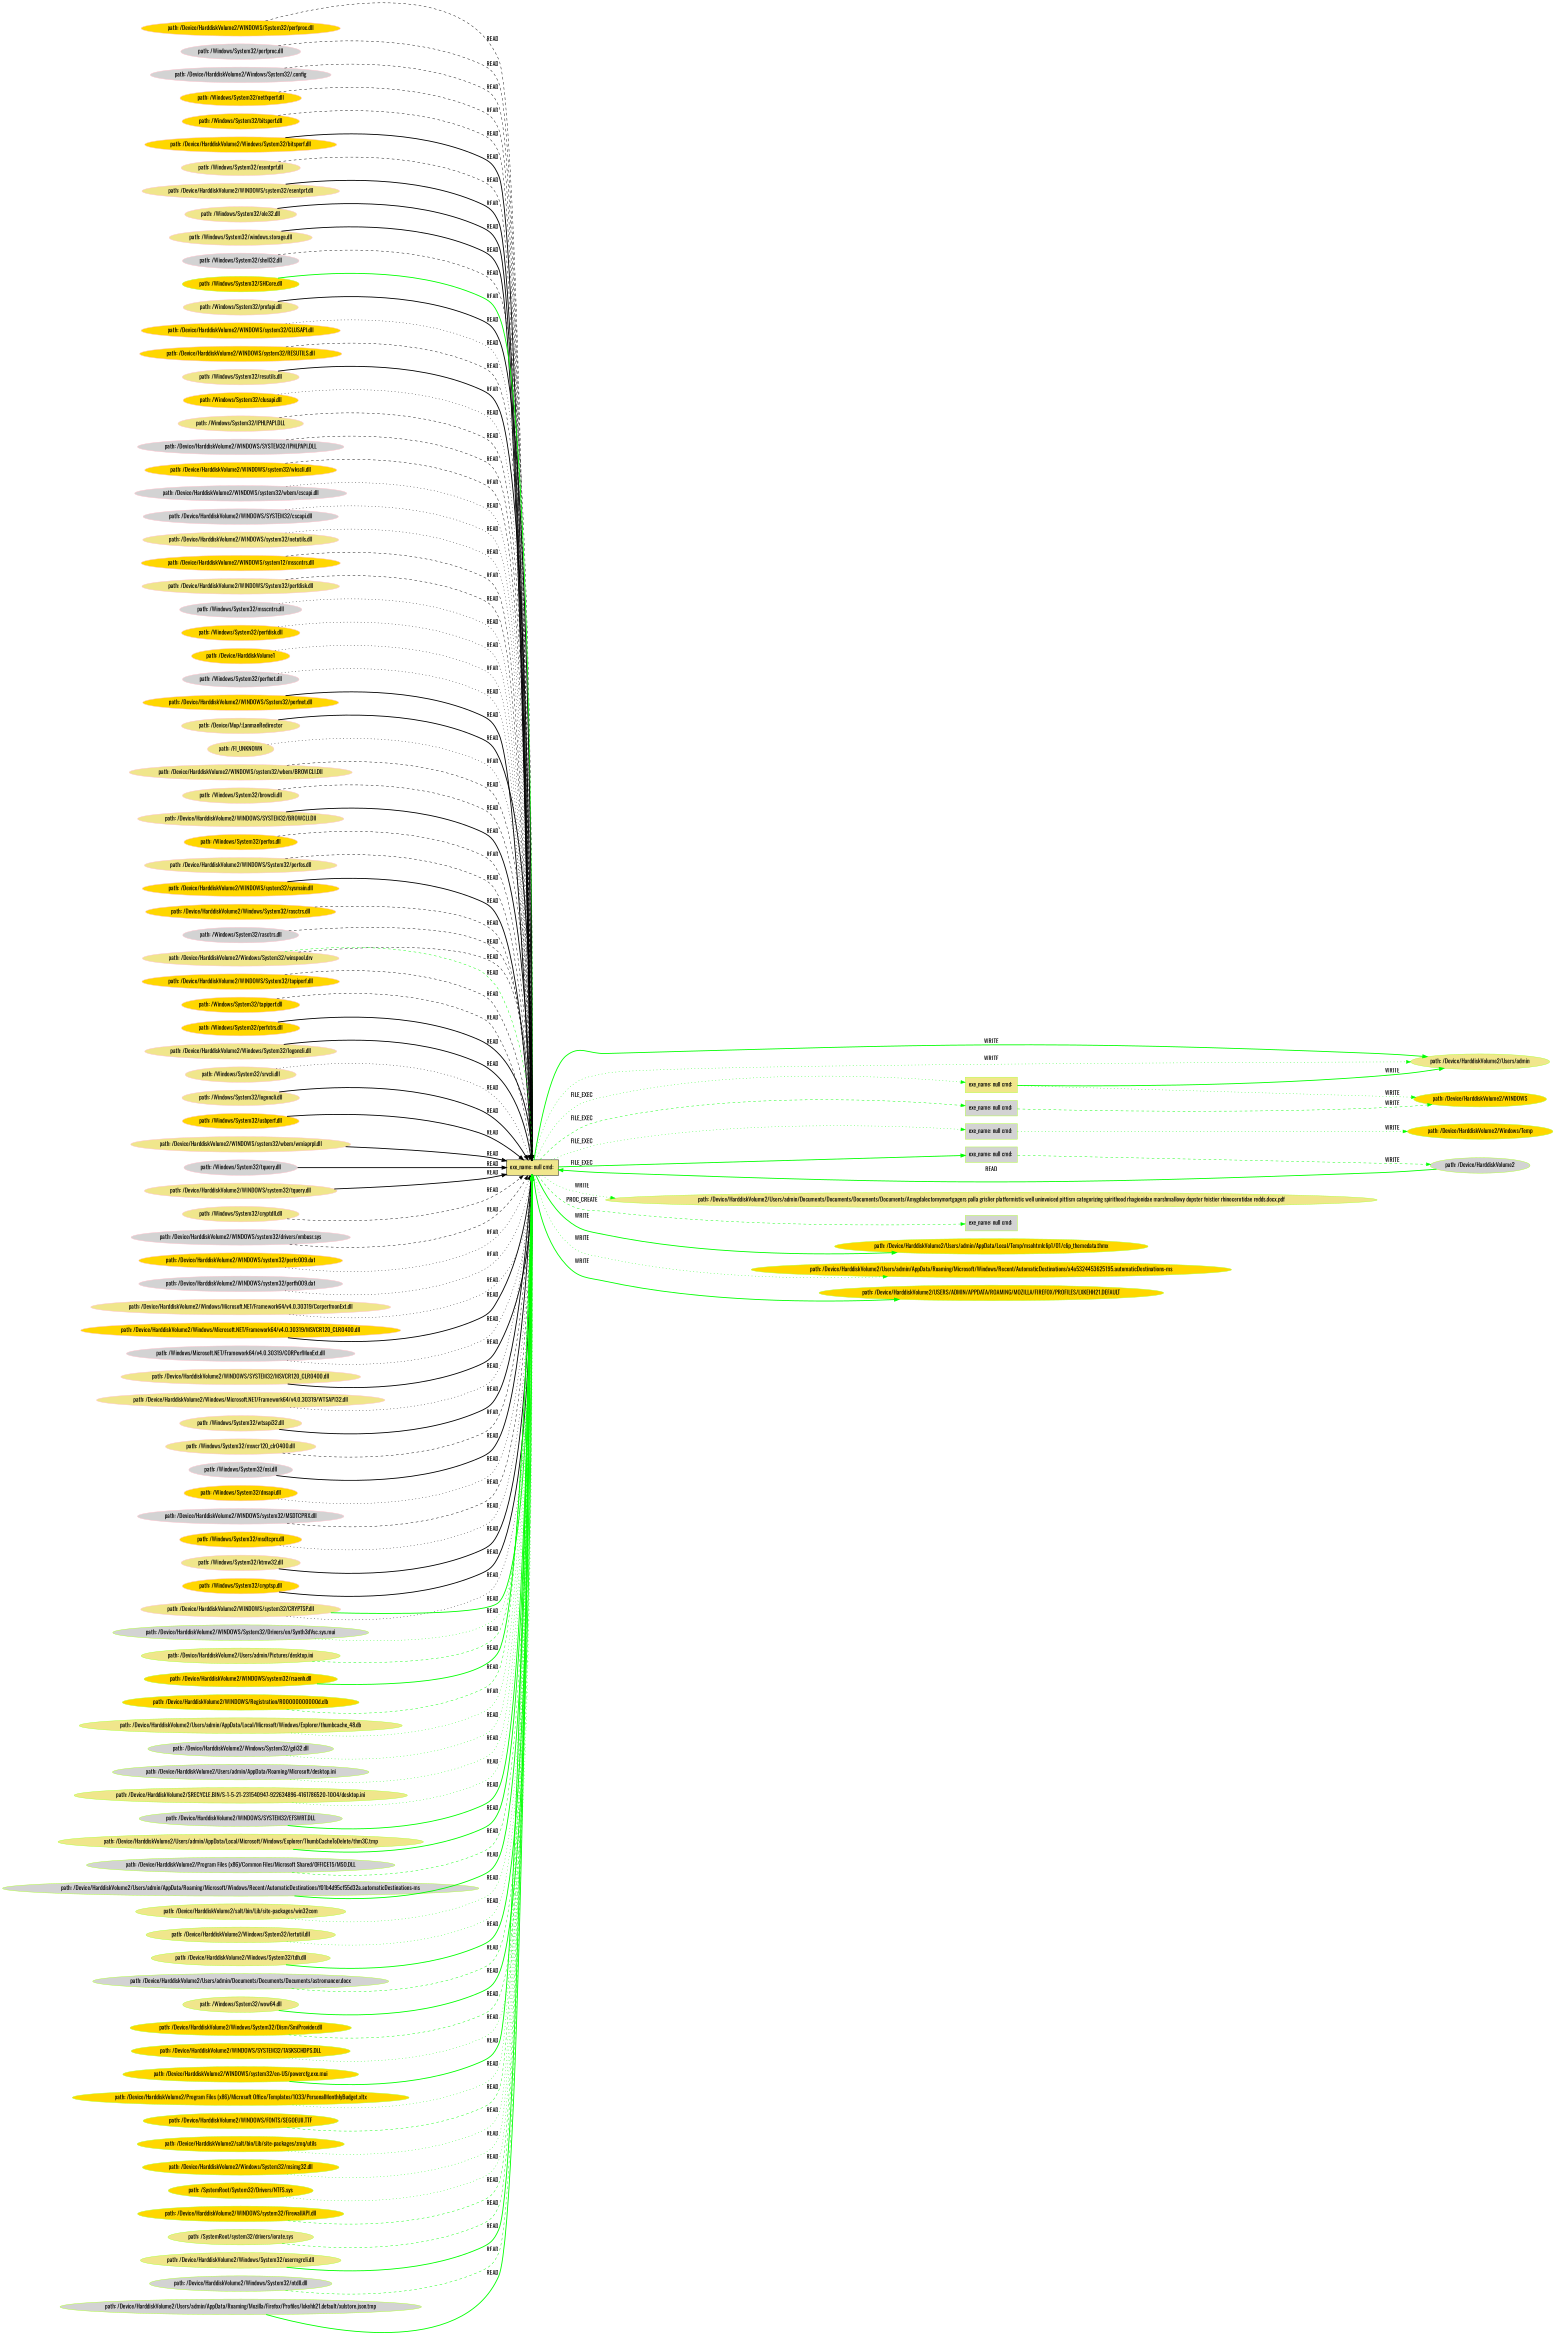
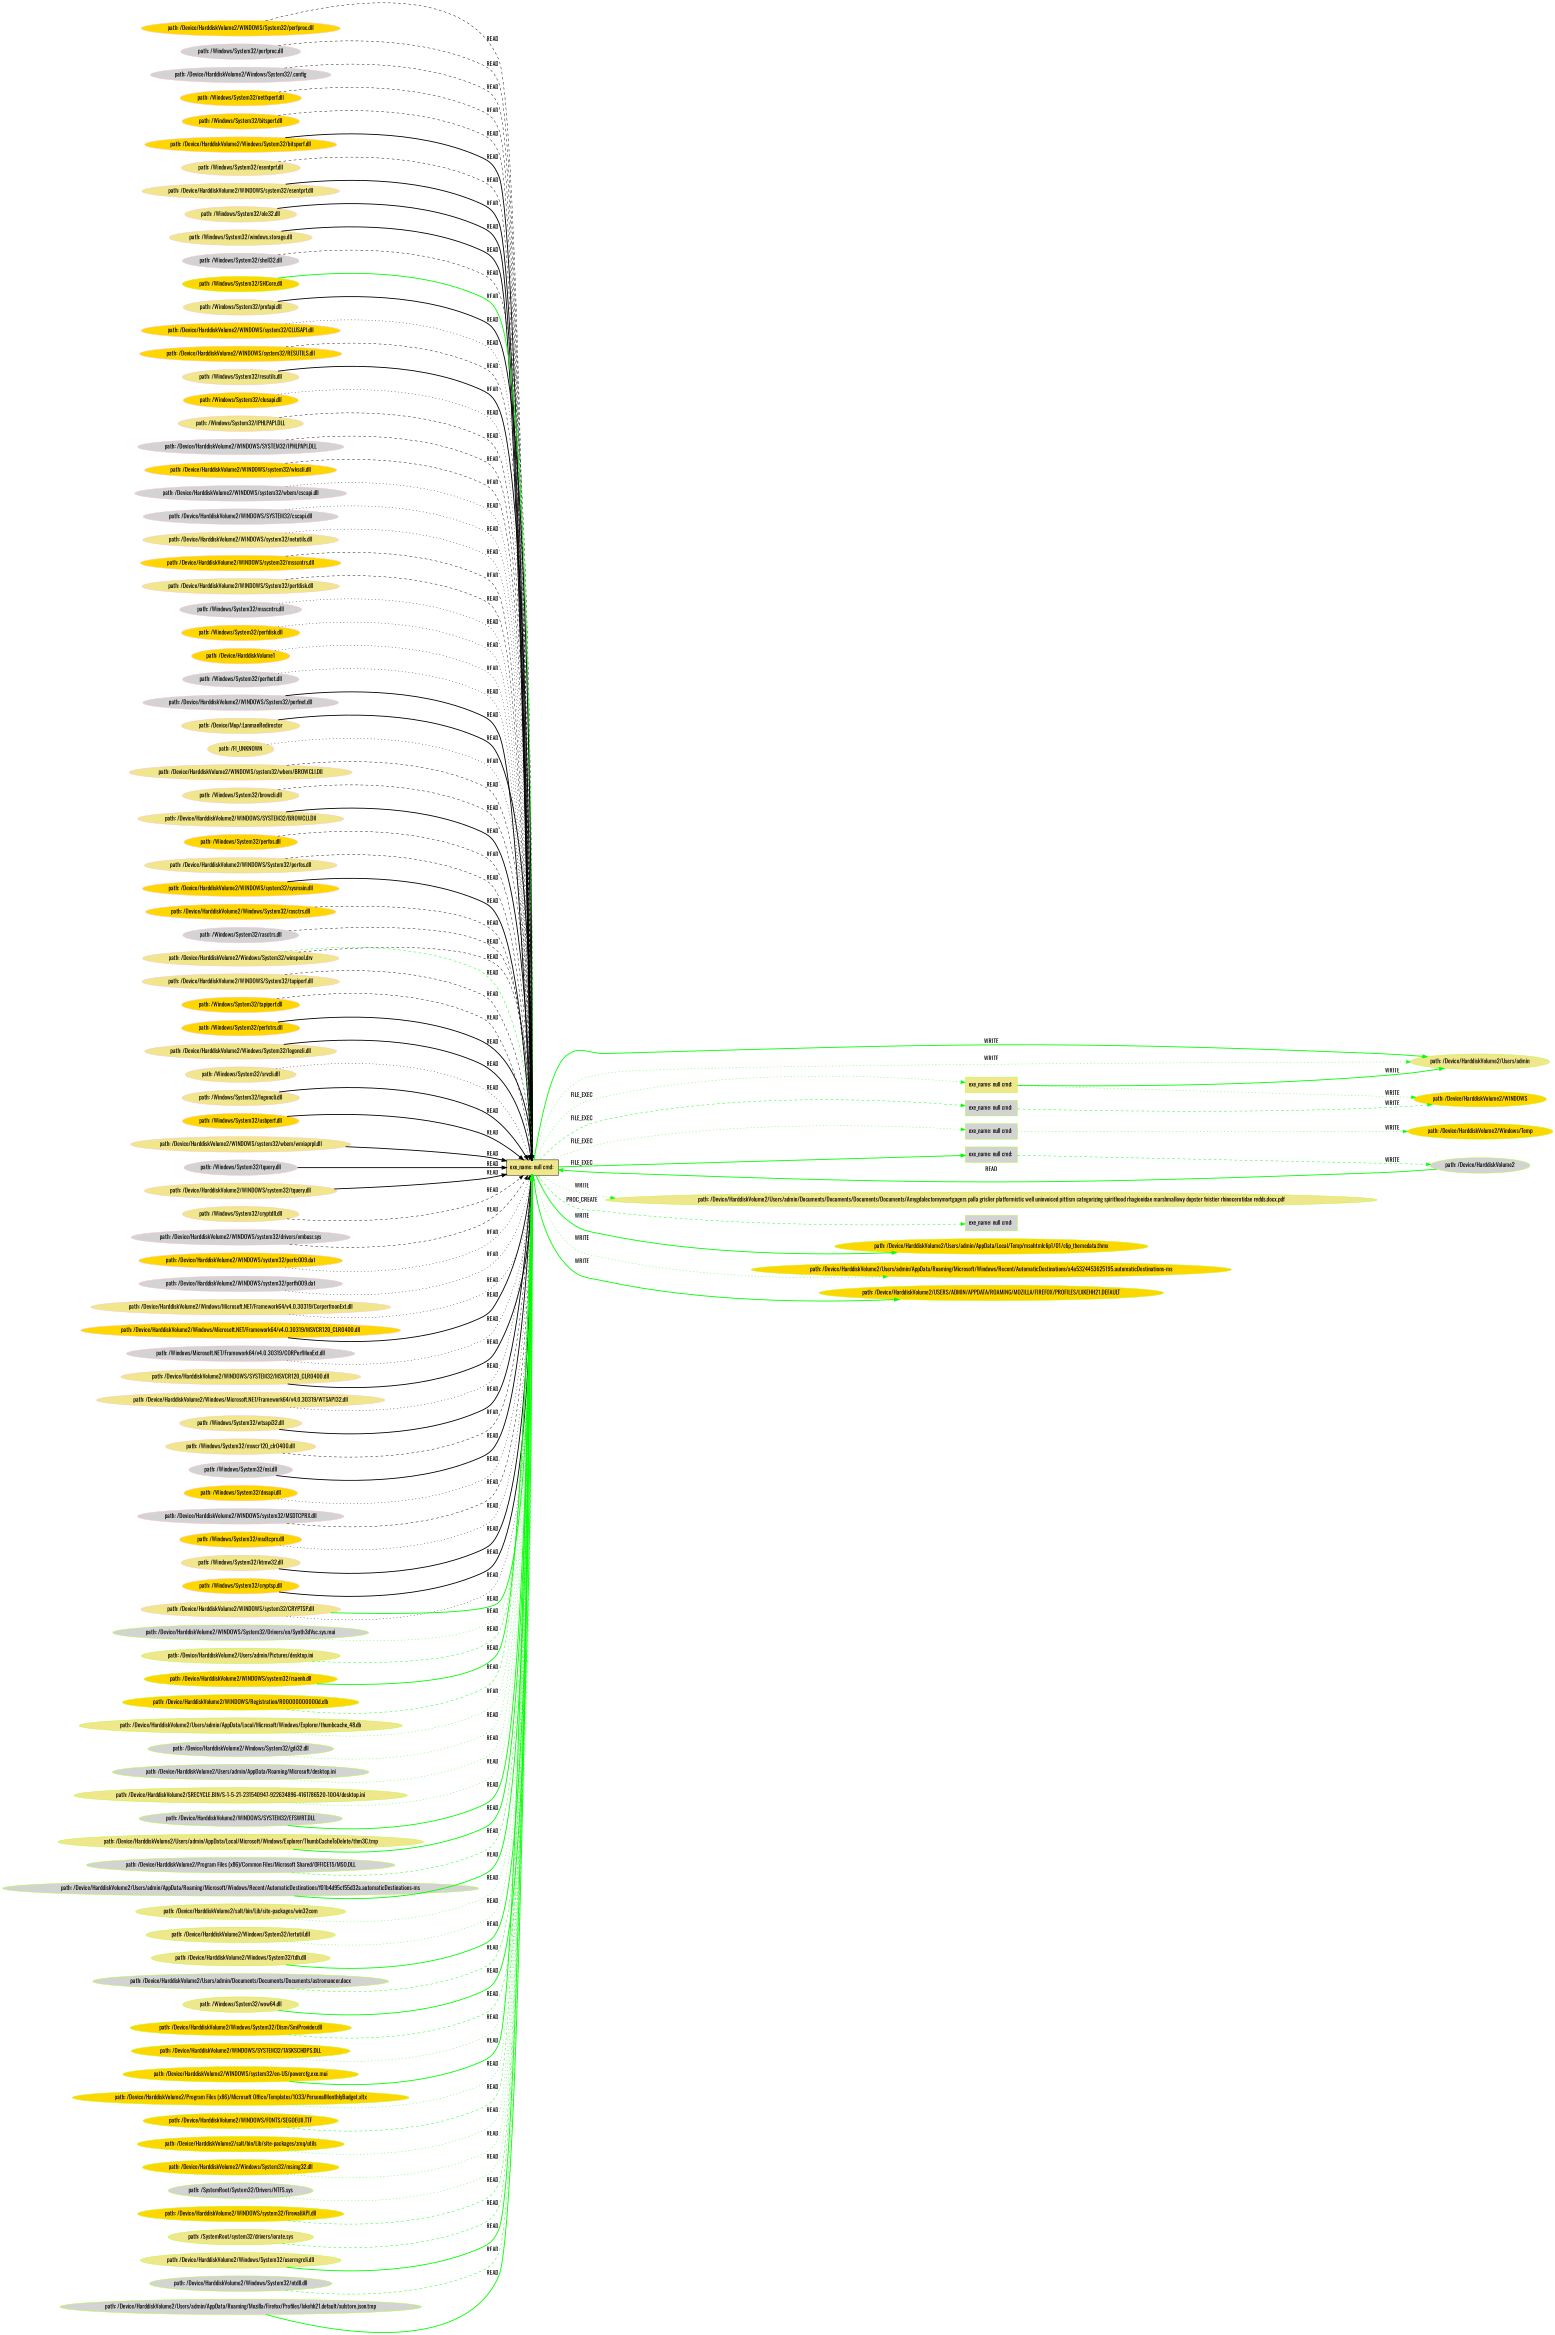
(241, 563) -> (241, 563)
(241, 703) -> (241, 703)
(241, 982) -> (241, 982)
(241, 2191) -> (241, 2191)
